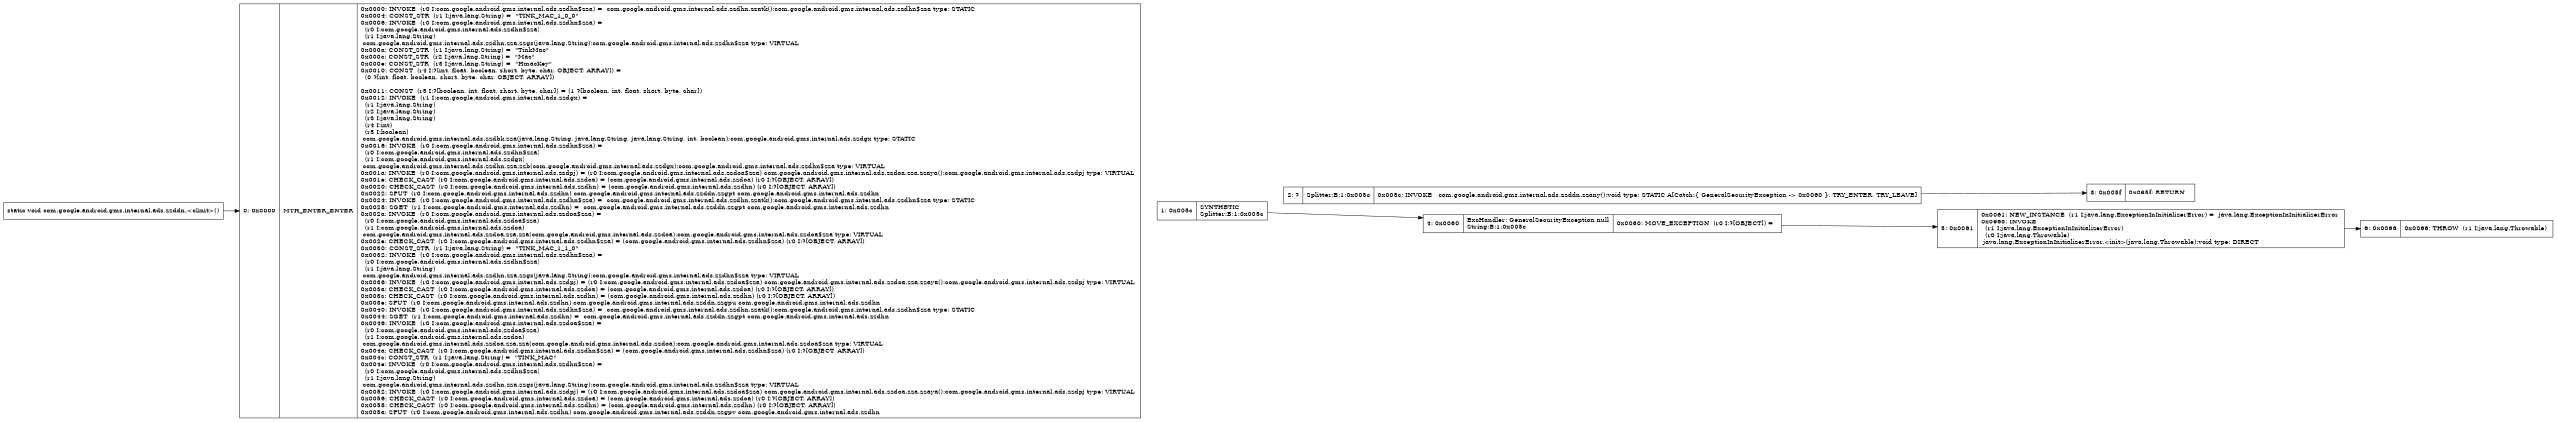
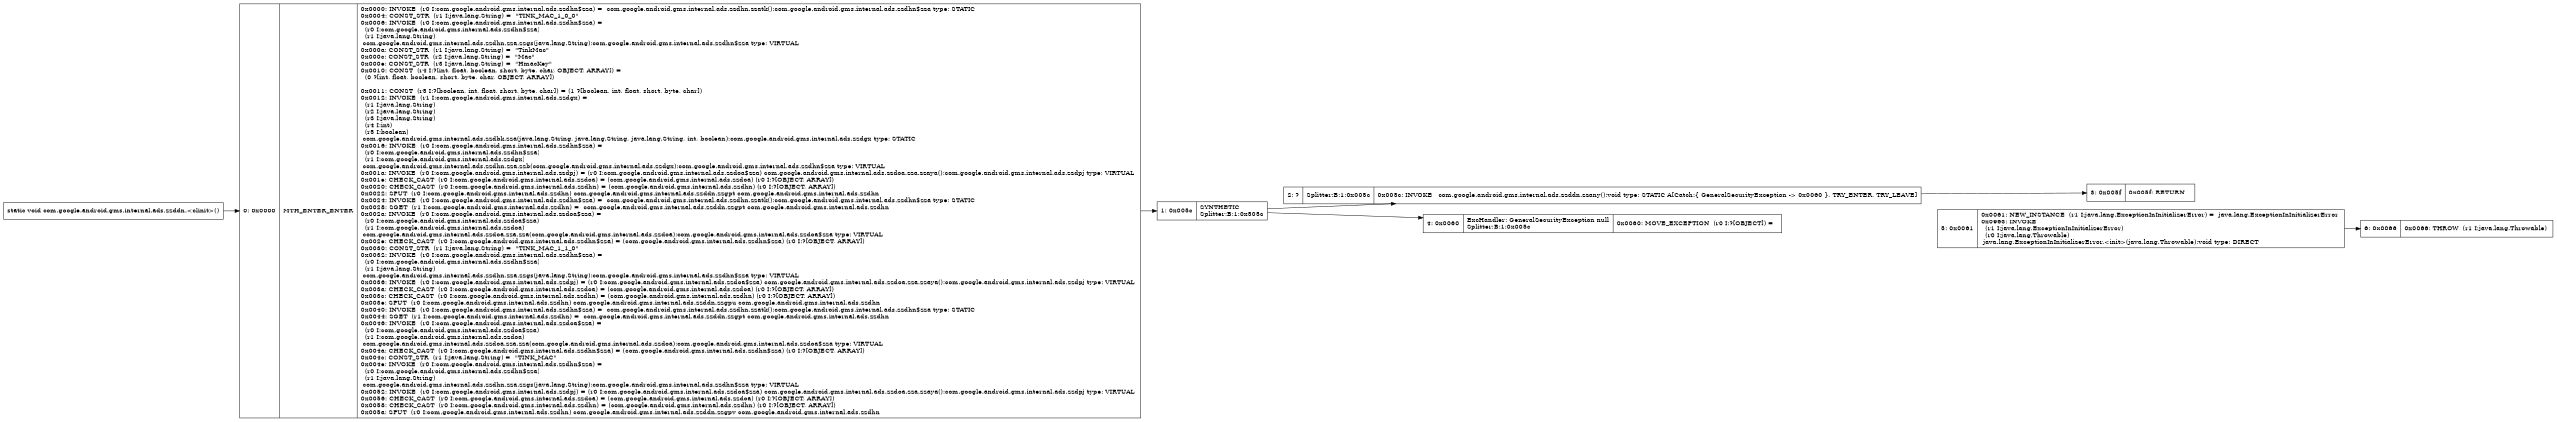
(2160, 192) -> (2160, 192)
none -> (1329, 206)
none -> (1147, 211)
(1232, 214) -> (1232, 214)
(1857, 226) -> none
(1496, 227) -> (1499, 227)
